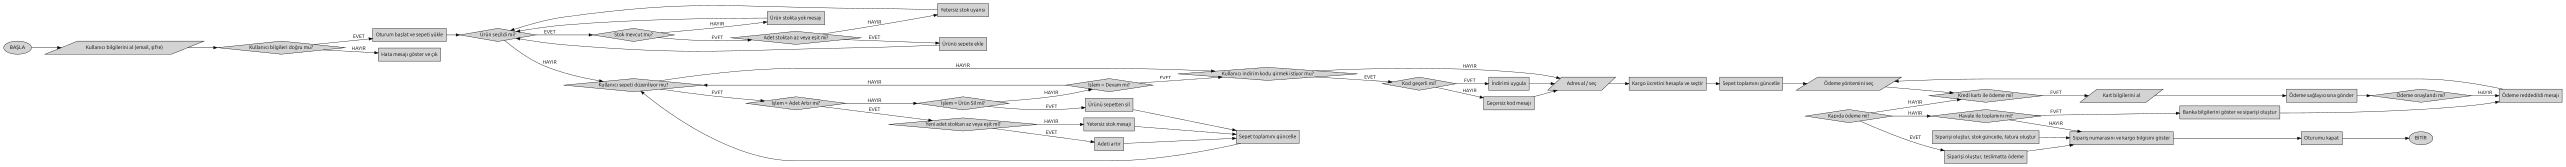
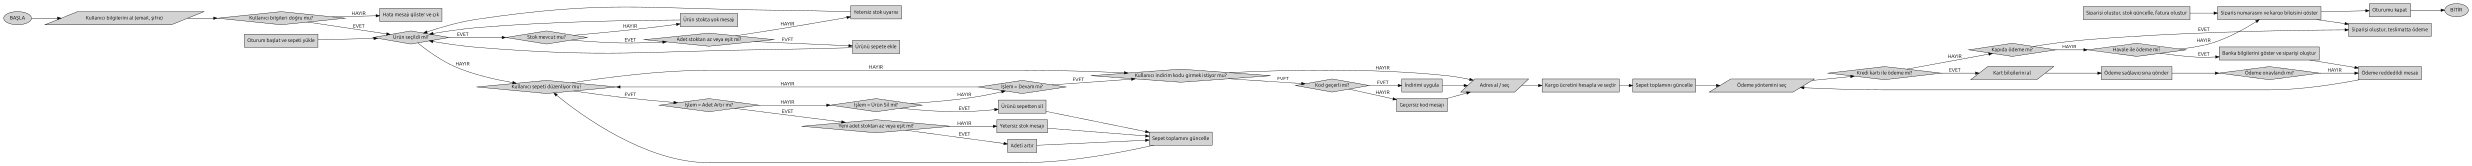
(341, 42) -> (347, 28)
(1914, 106) -> (1948, 62)
(1986, 116) -> (2137, 50)
(2048, 148) -> (2331, 22)
